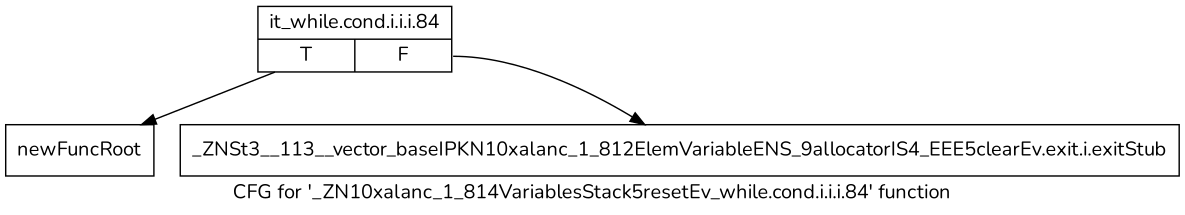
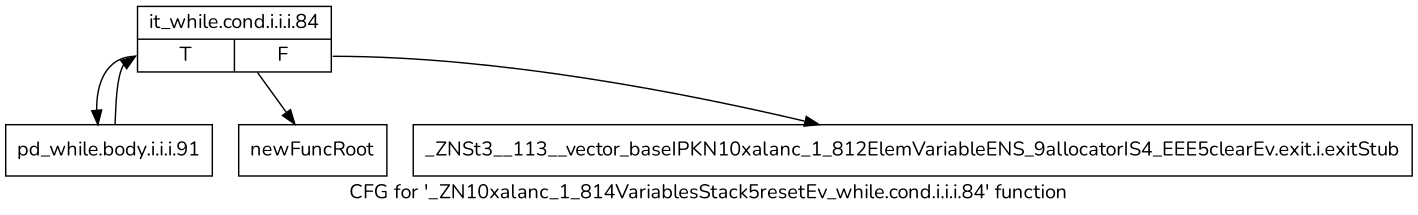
none -> (109, 150)
